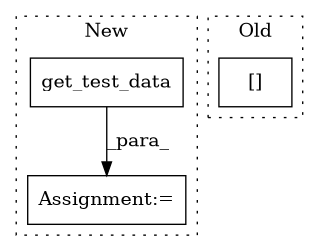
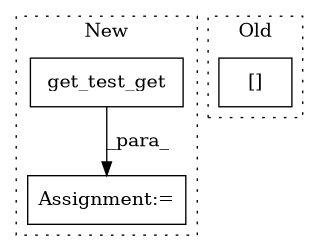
(107, 82) -> (107, 82)
